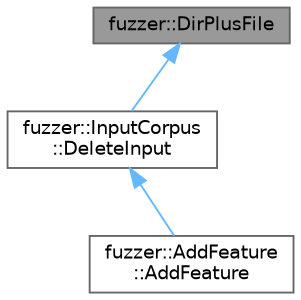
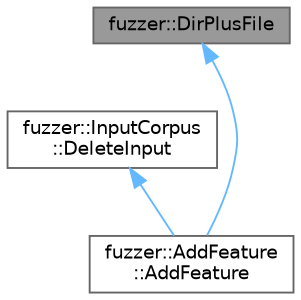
(150, 85) -> (237, 148)
